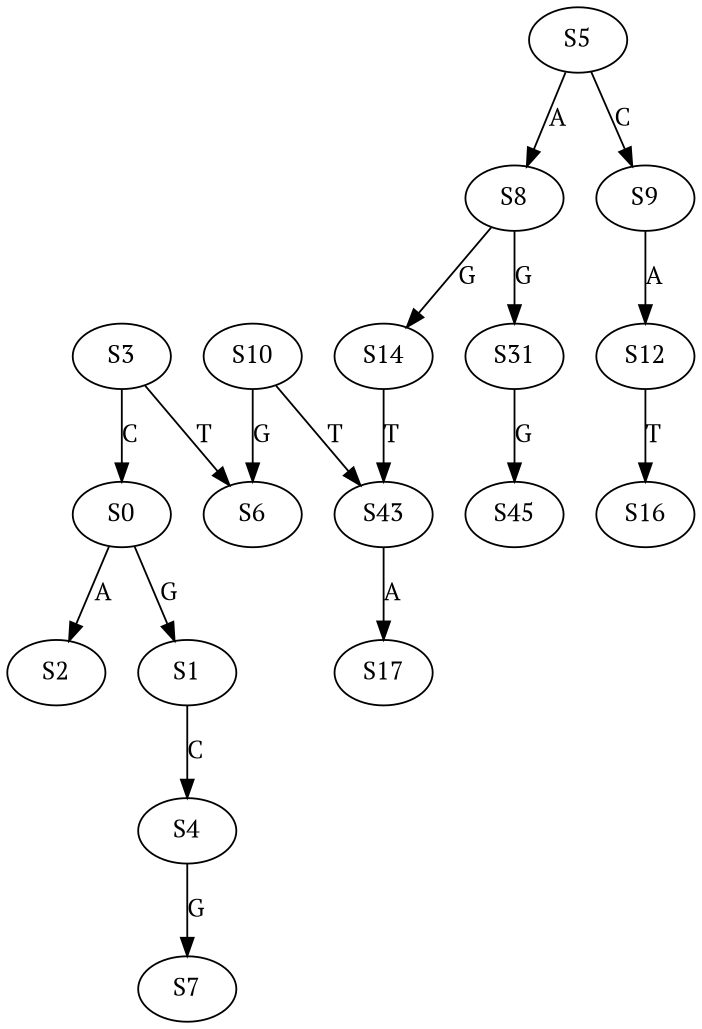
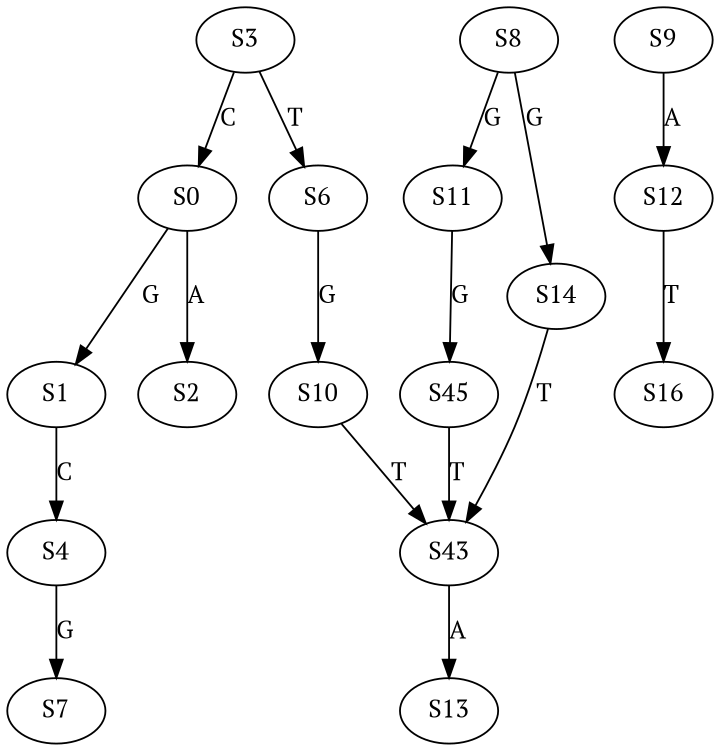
(578, 40) -> none
(515, 356) -> (453, 198)
(253, 426) -> (318, 287)
none -> (449, 464)
(384, 673) -> (449, 711)
